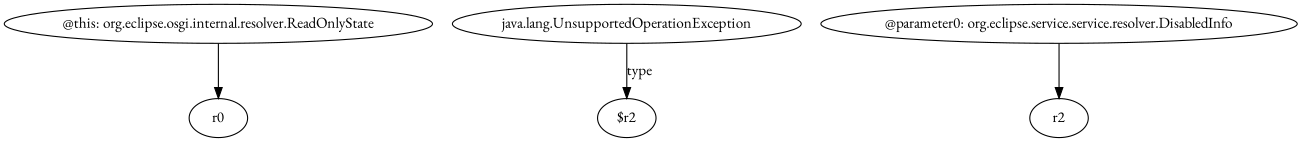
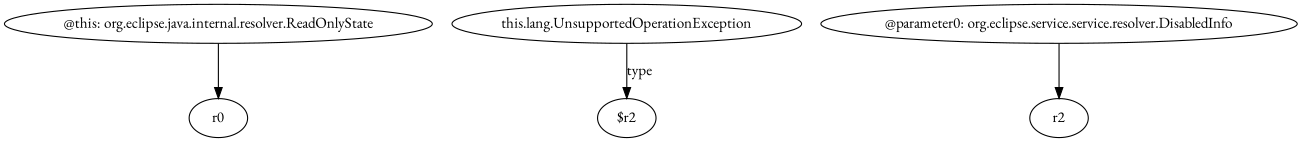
(218, 24) -> (218, 24)
(627, 24) -> (627, 24)
